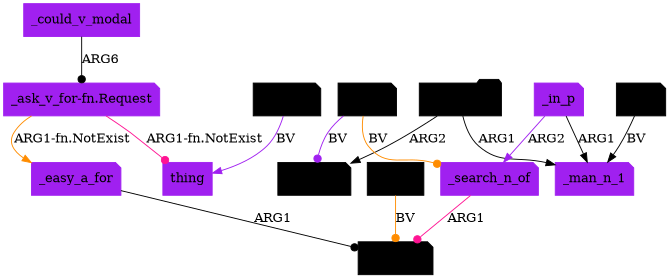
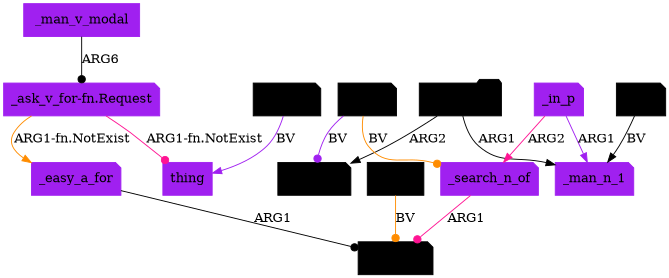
(82, 20) -> (82, 20)
(575, 135) -> (575, 135)
(527, 136) -> (527, 136)
